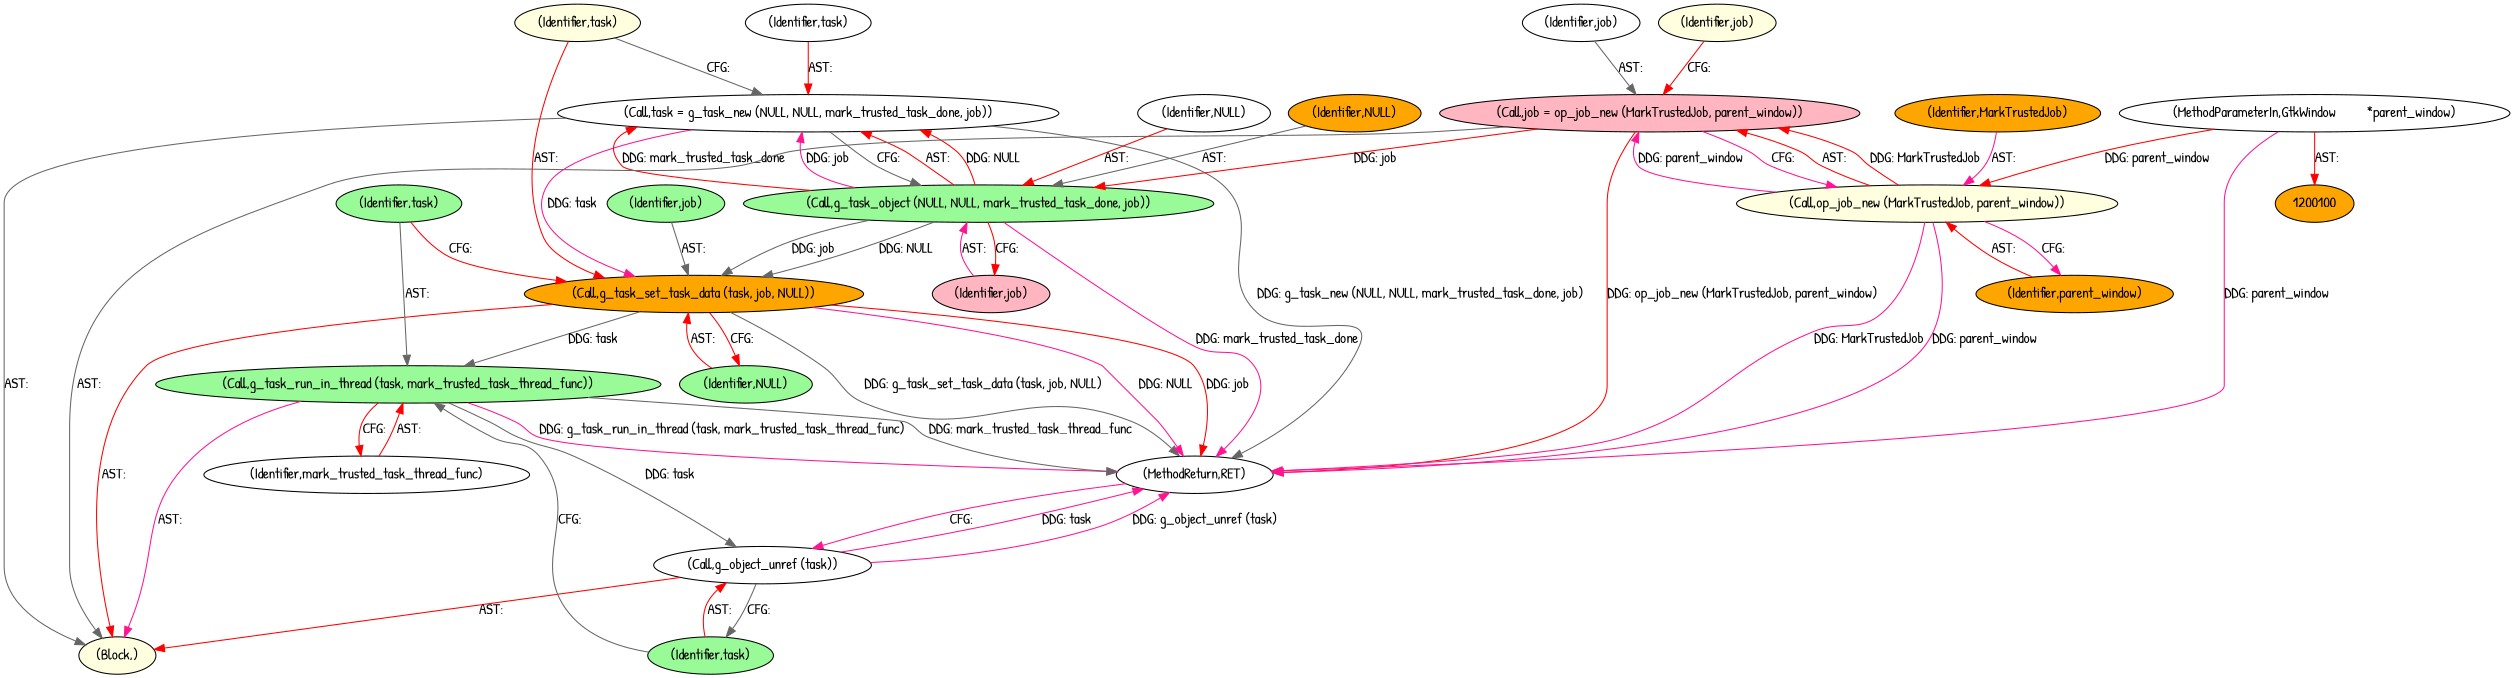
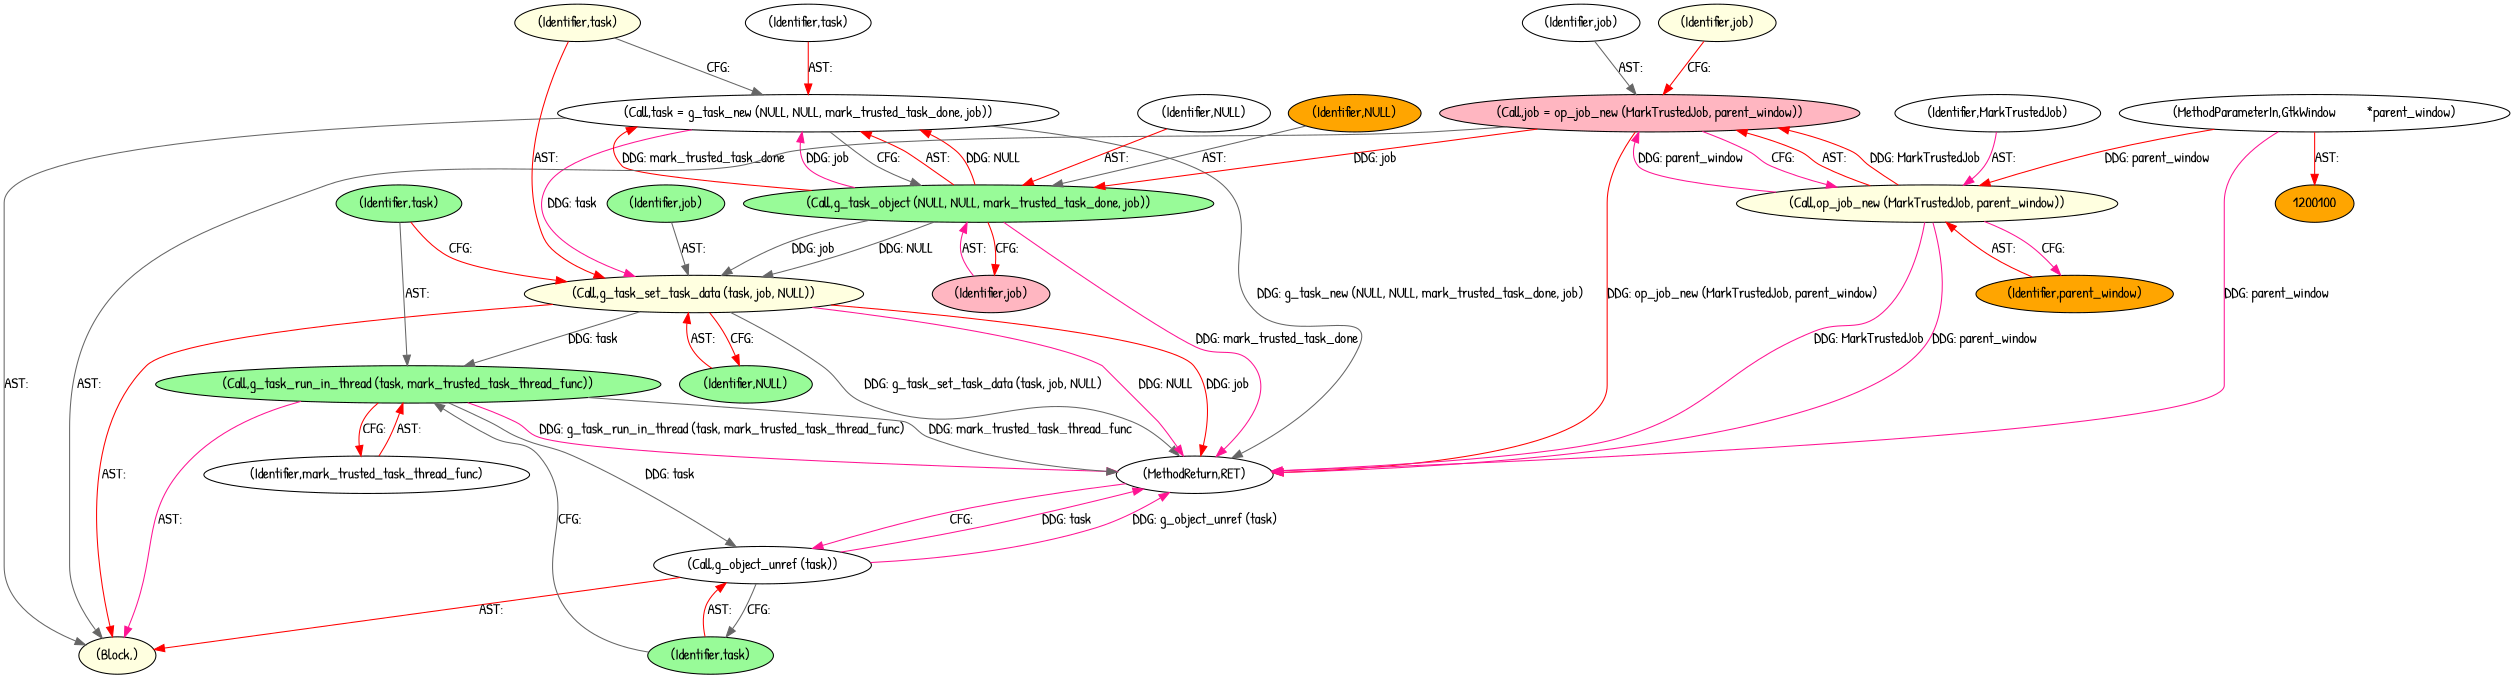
(1998, 113) -> (1998, 113)
(694, 294) -> (694, 294)
